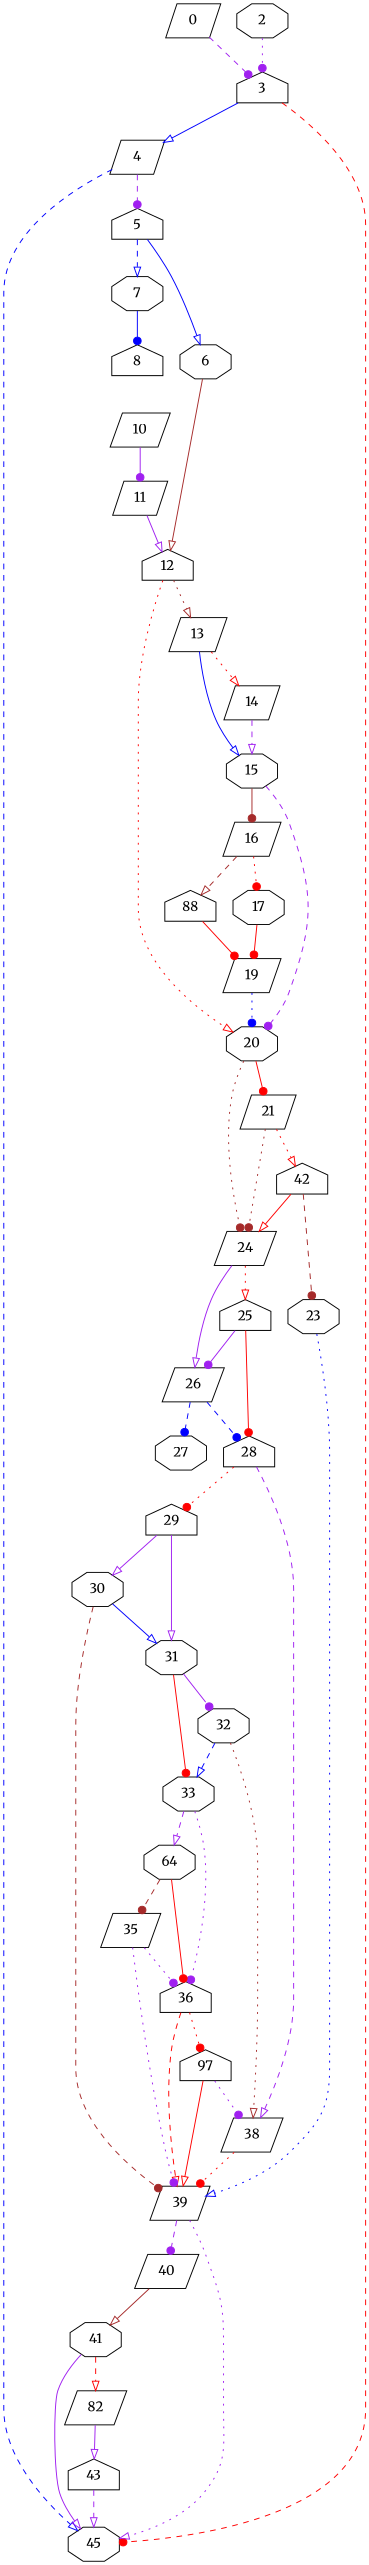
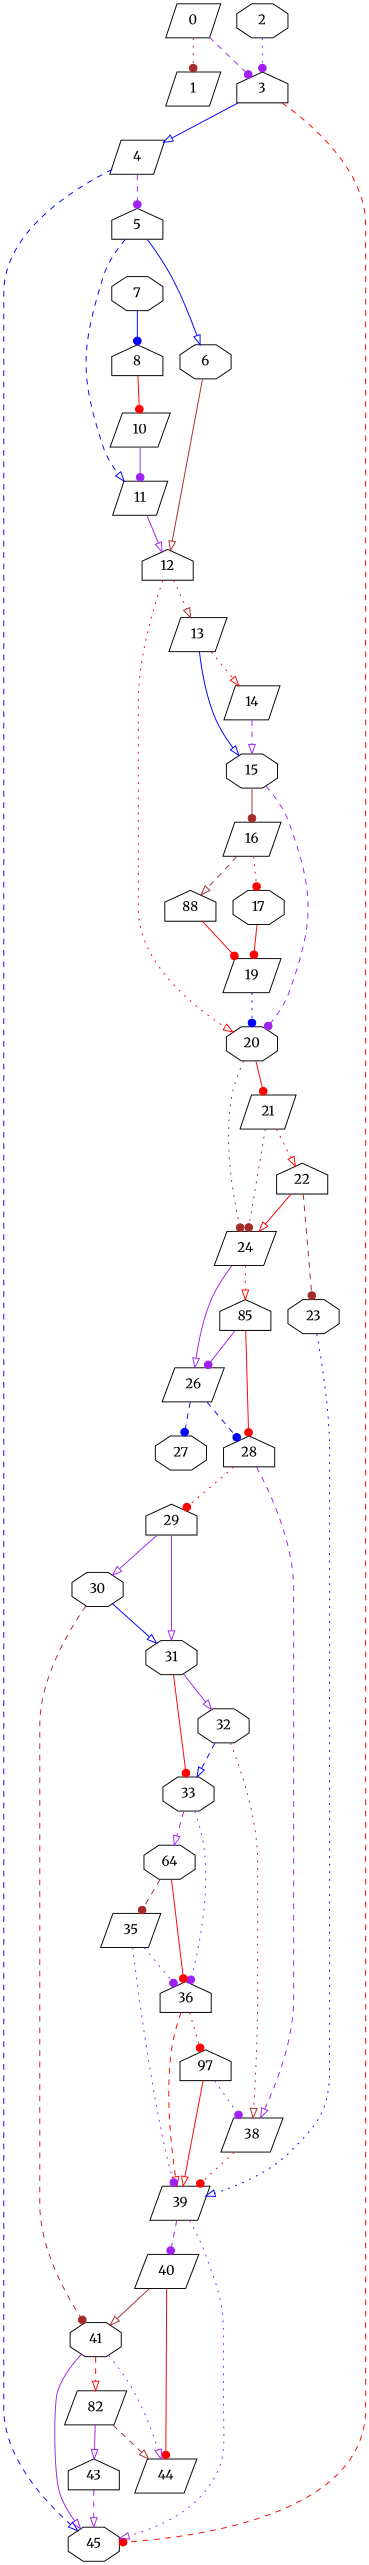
none -> (193, 89)
(137, 253) -> (86, 355)
none -> (139, 391)
(302, 1180) -> (302, 1180)
(245, 1317) -> (245, 1317)
(195, 1688) -> (195, 1688)
(76, 1910) -> (40, 1960)
none -> (166, 2476)
